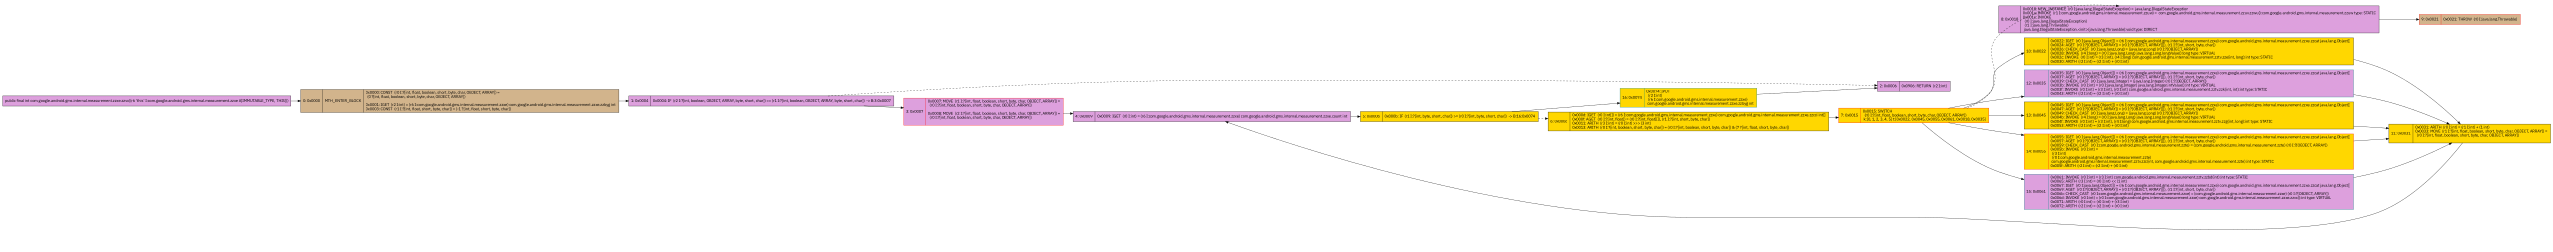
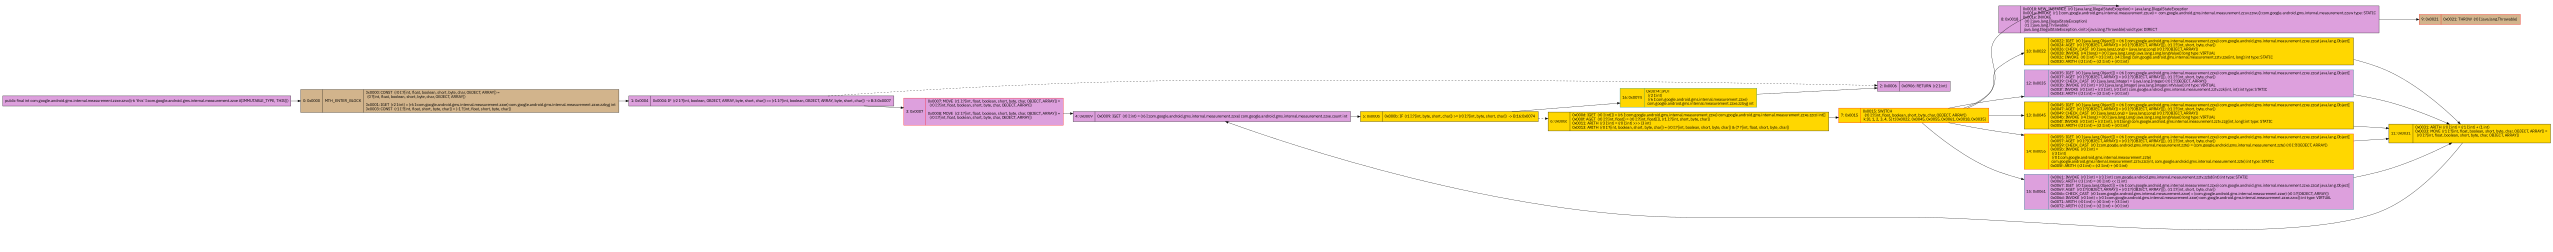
(2013, 25) -> (2013, 25)
